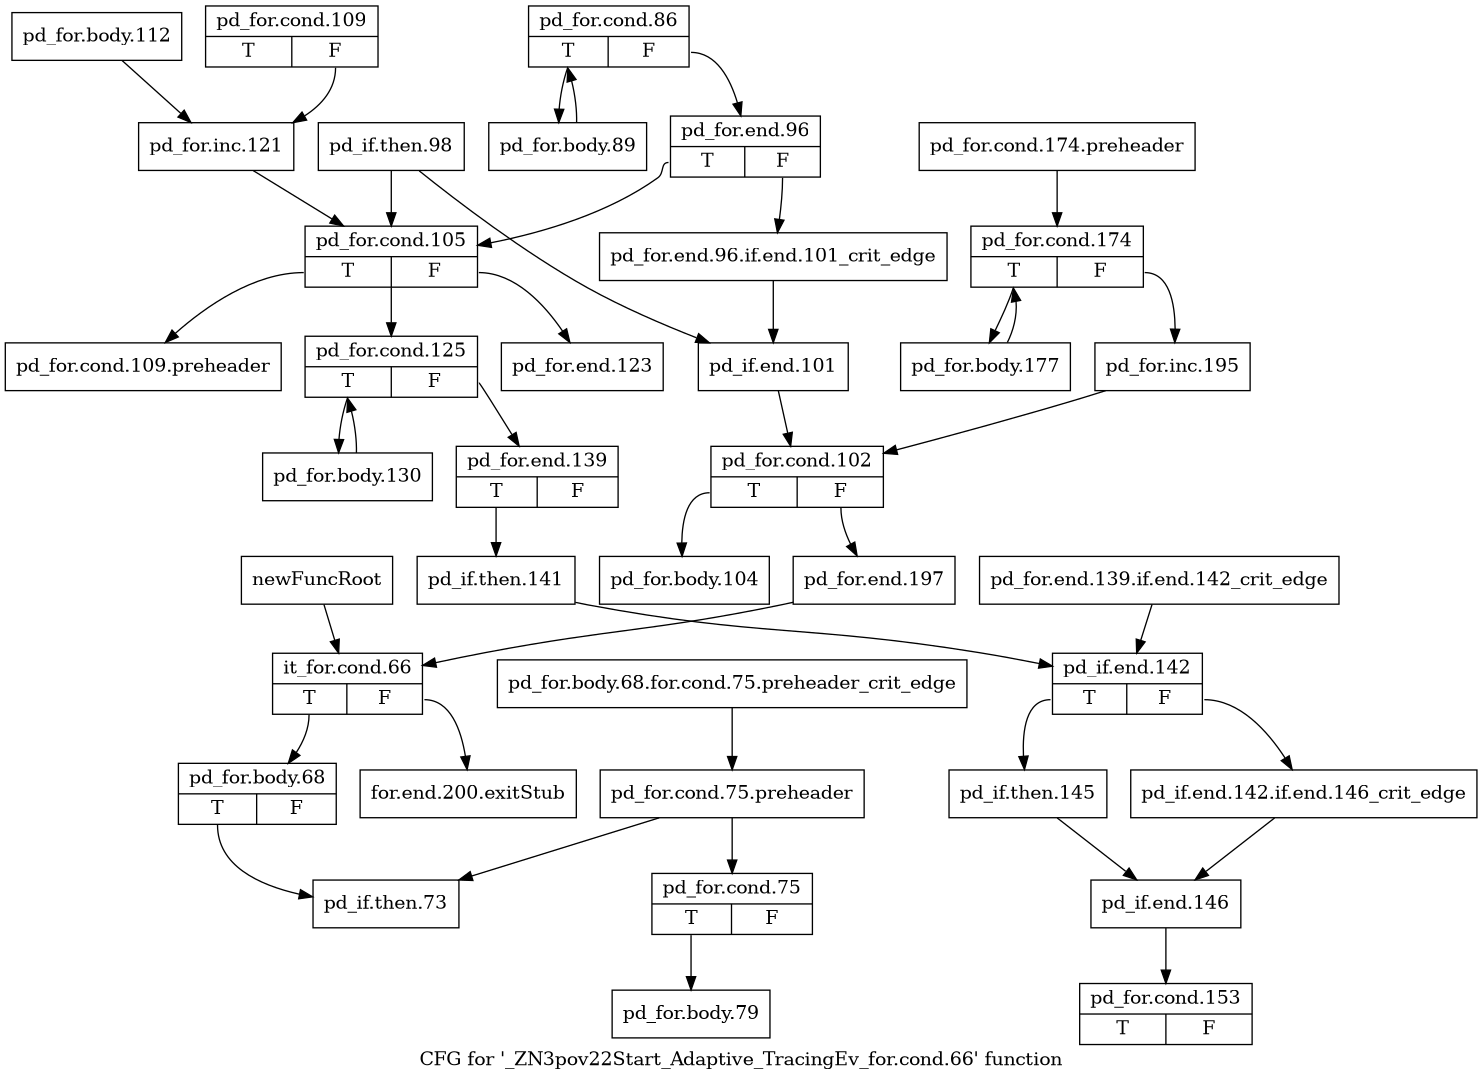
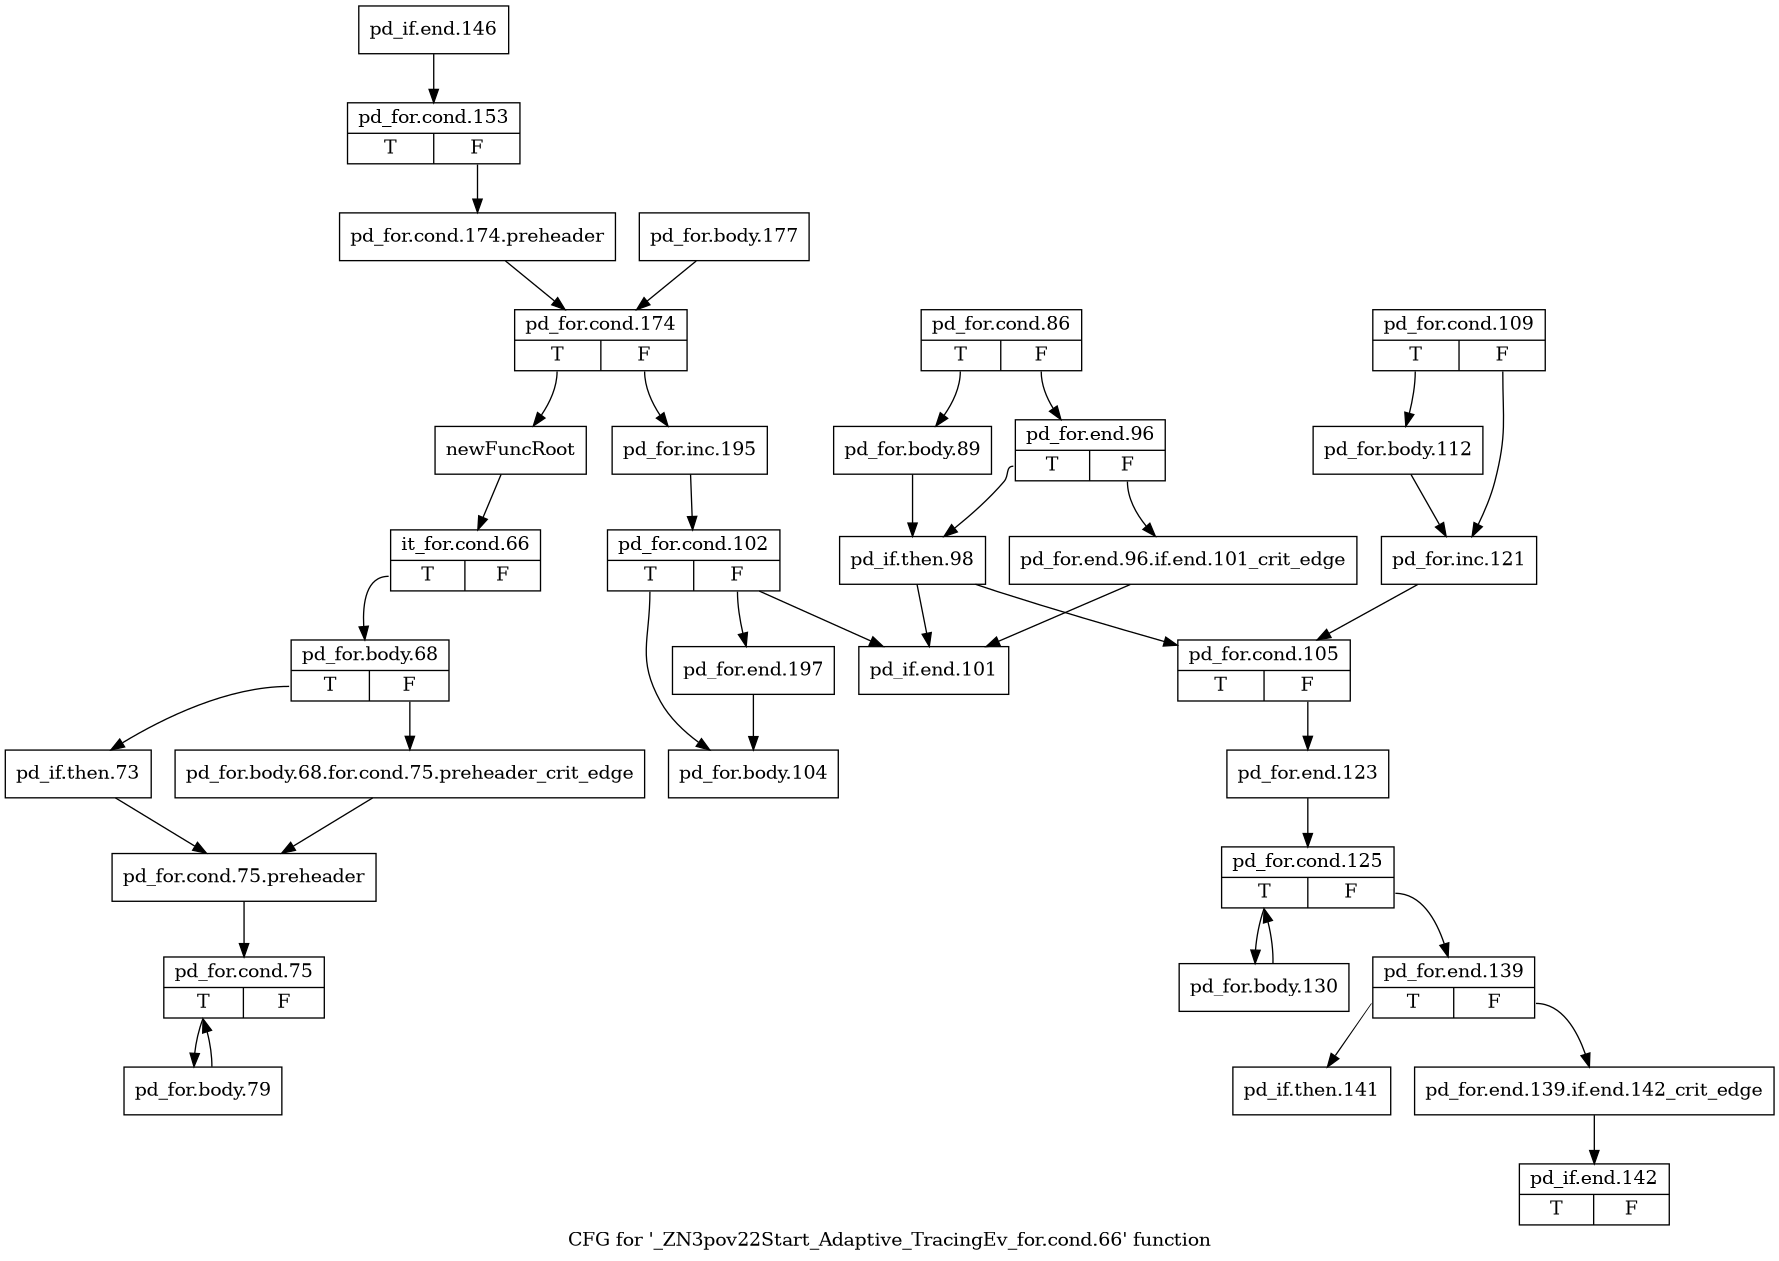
(575, 102) -> (913, 499)
none -> (478, 182)
(587, 215) -> (987, 499)
(391, 305) -> (1308, 816)
(1005, 309) -> (552, 394)
(143, 367) -> none
none -> (1414, 392)
(783, 412) -> (815, 616)
(614, 632) -> (753, 715)
(807, 632) -> none
none -> (410, 719)
(468, 794) -> none
(1028, 794) -> none
(1304, 794) -> none
(565, 847) -> (155, 822)
none -> (1568, 1021)
none -> (211, 1049)
